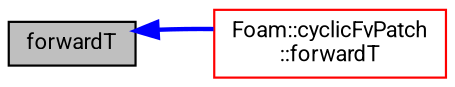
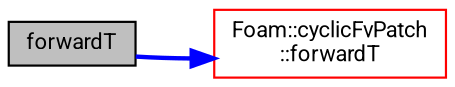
(186, 29) -> (164, 58)
